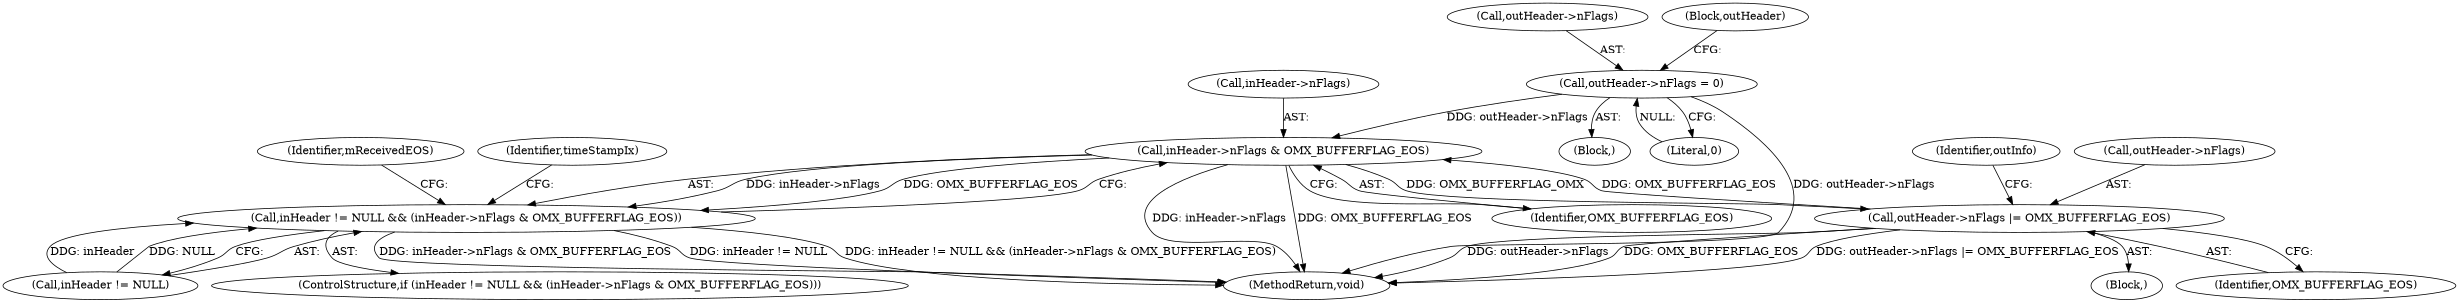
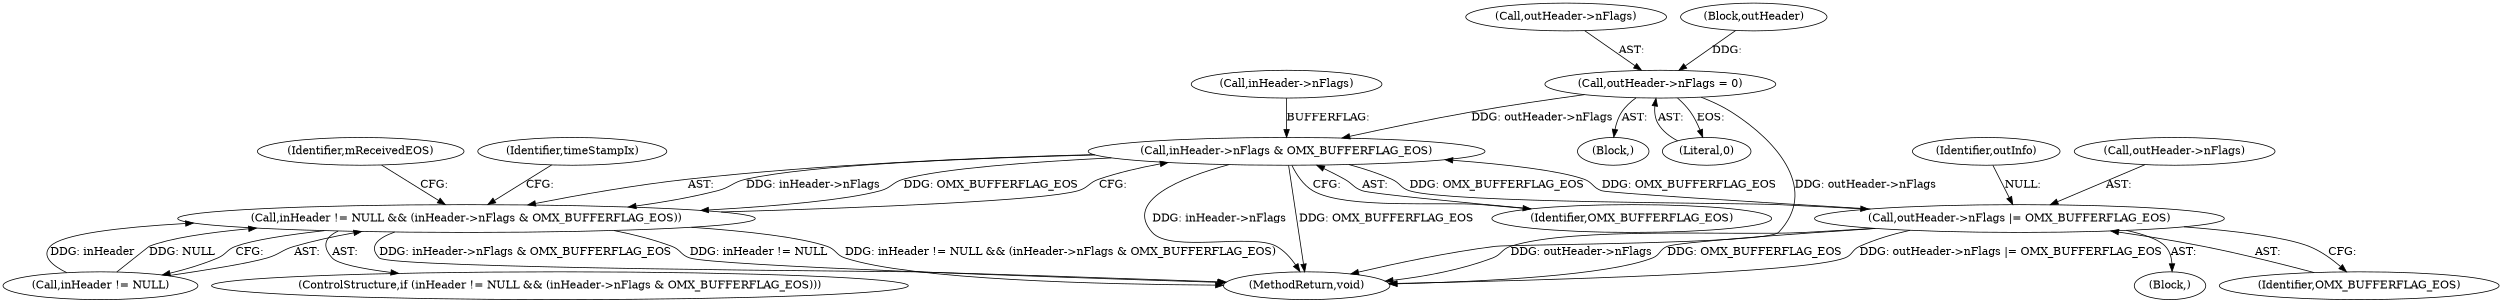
(1709, 51) -> (1729, 51)
(1298, 118) -> (1330, 118)
(1660, 118) -> (1673, 118)
(1704, 118) -> (1712, 118)
(1495, 185) -> (1497, 185)
(2021, 185) -> (2025, 185)
